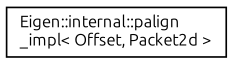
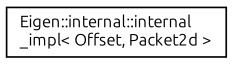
(116, 32) -> (116, 32)
